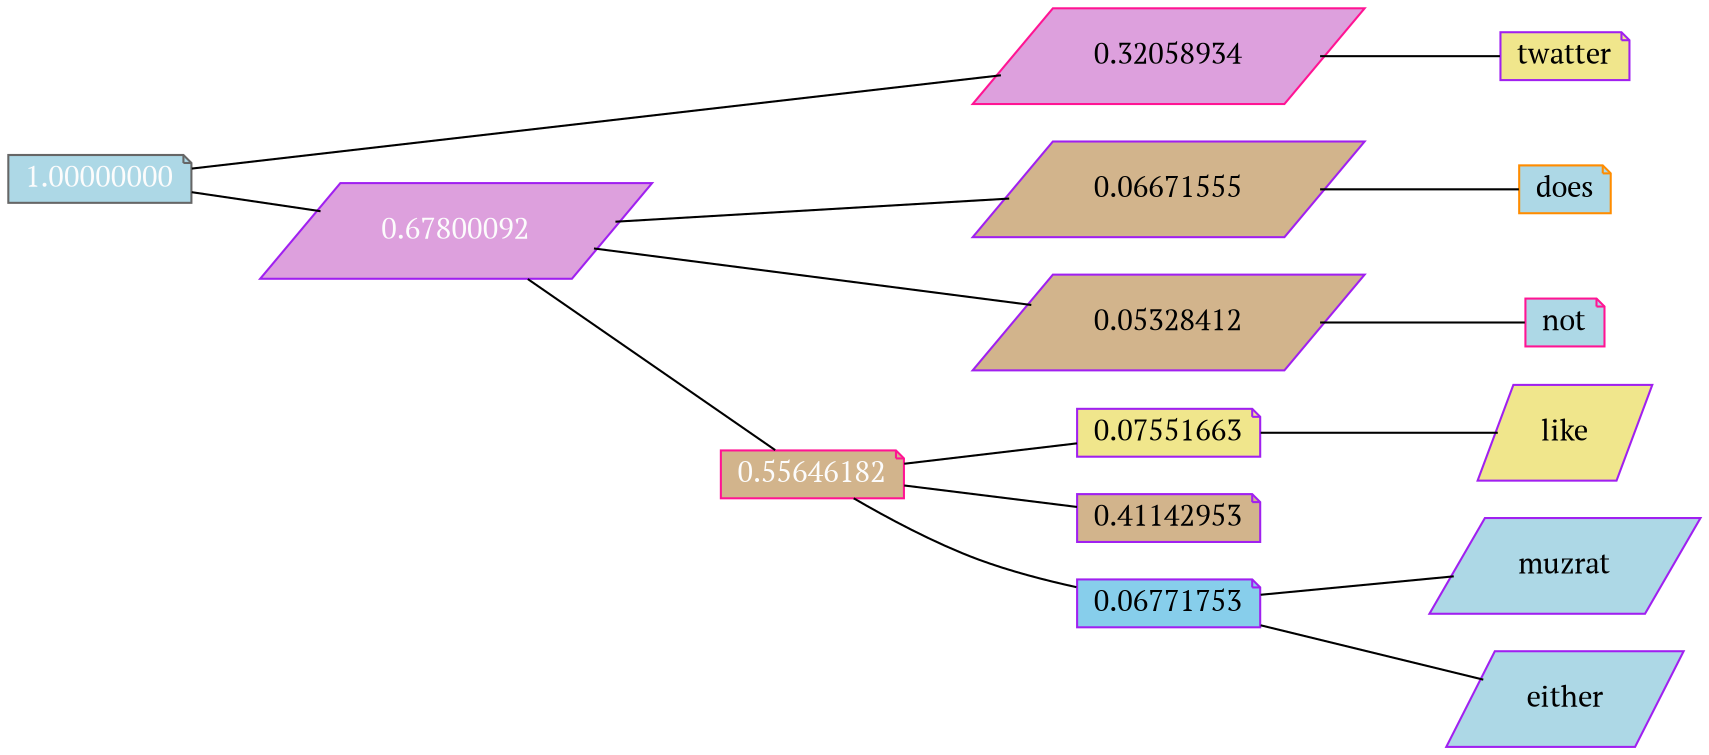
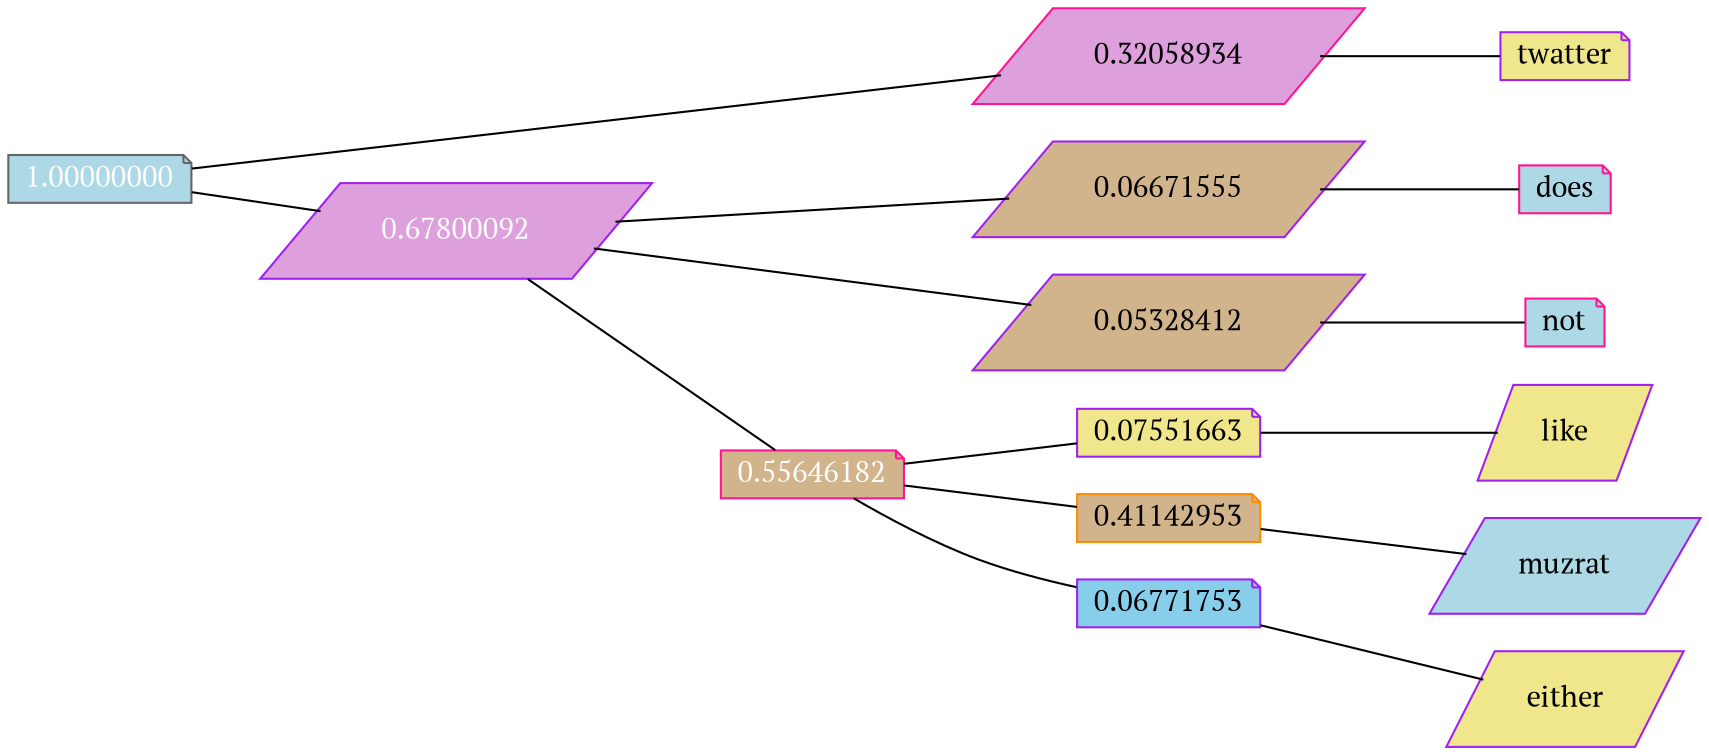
(1565, 189) -> (1565, 189)
(1169, 518) -> (1169, 518)
(1357, 586) -> (1364, 542)
(1565, 699) -> (1565, 699)
